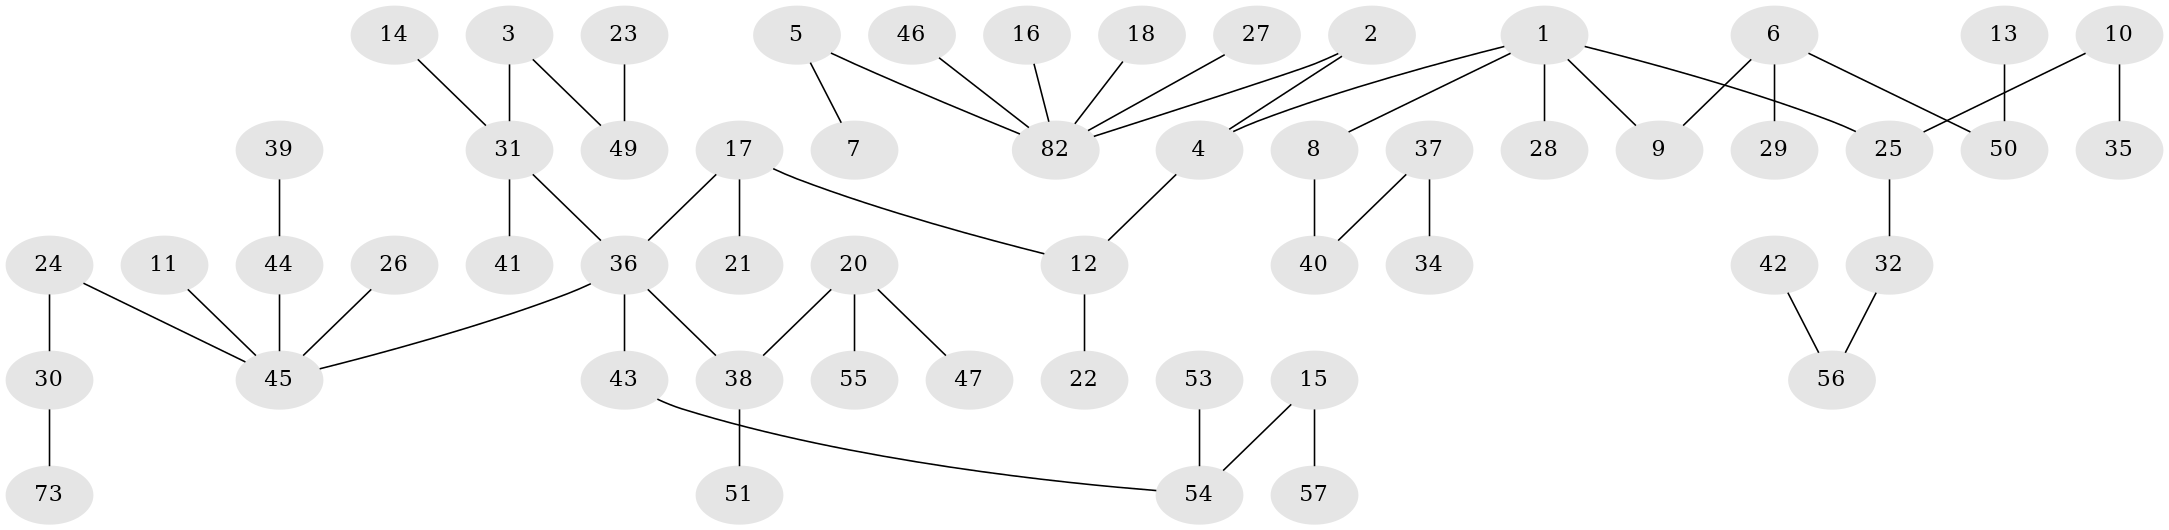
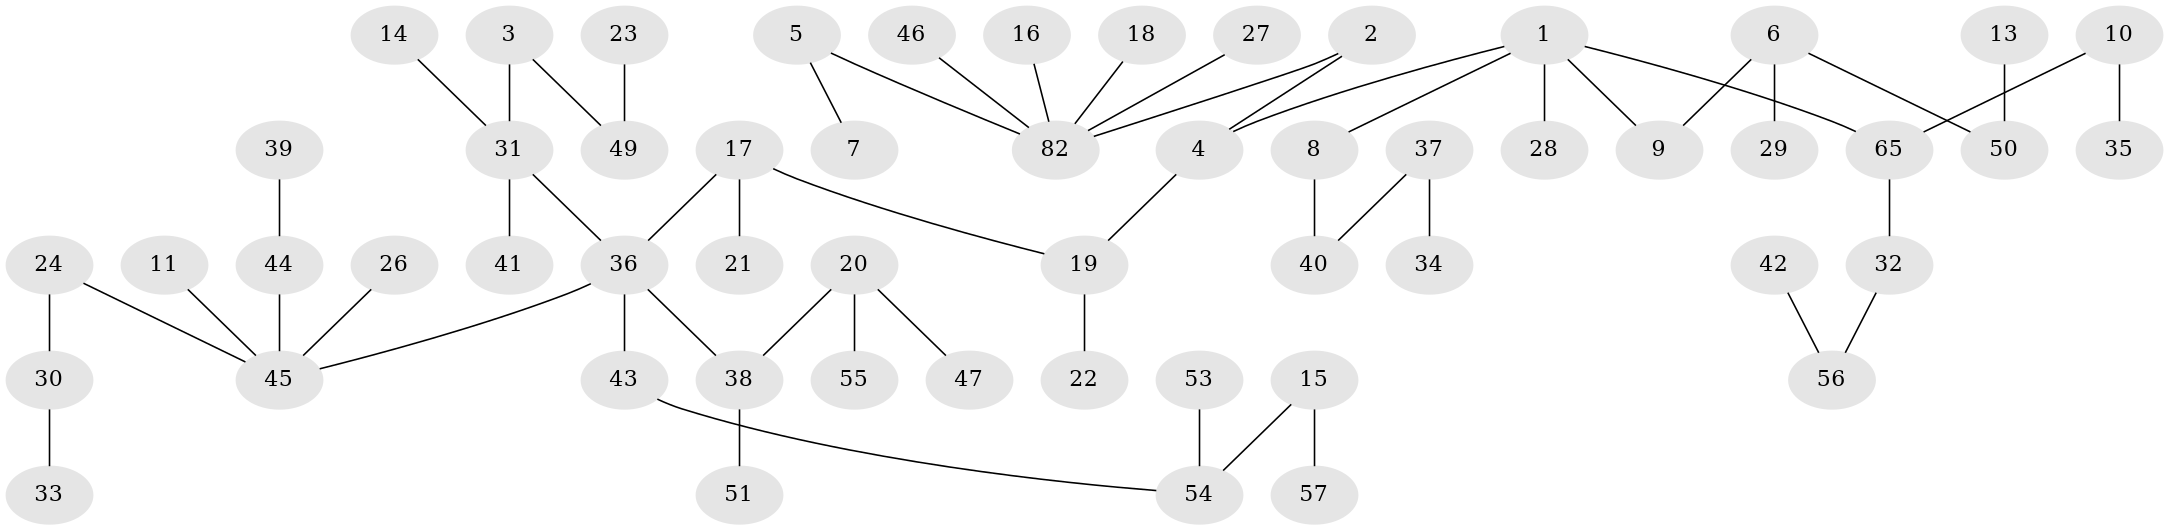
(1890, 150) -> (1890, 150)
(1085, 265) -> (1085, 265)
(50, 495) -> (50, 495)
